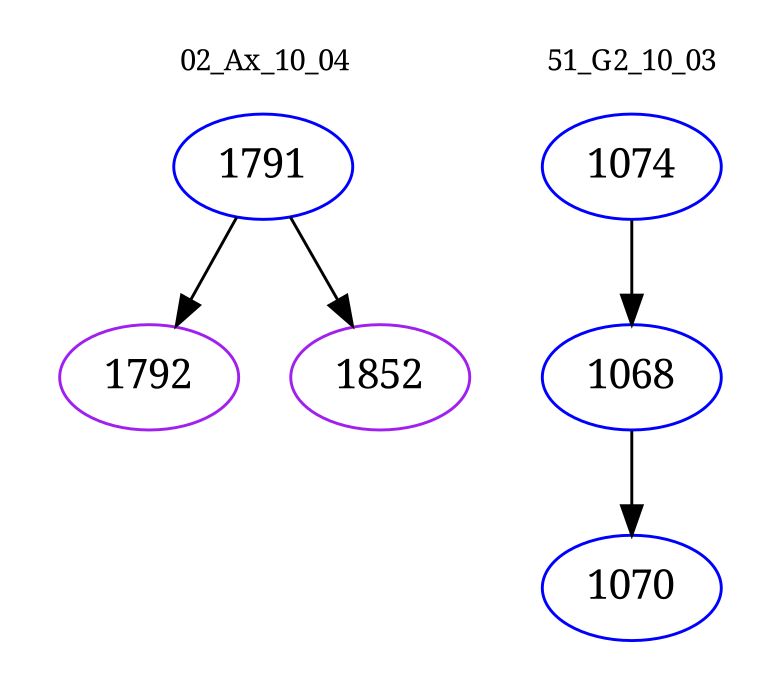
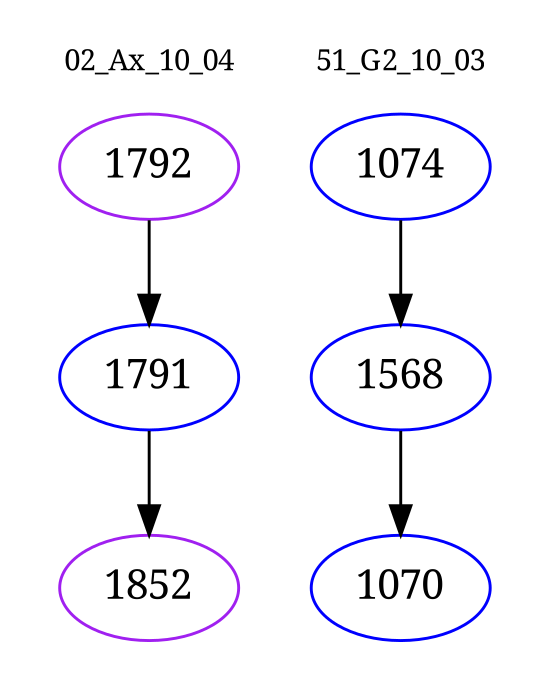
(214, 258) -> (149, 258)
(632, 377) -> (401, 377)
